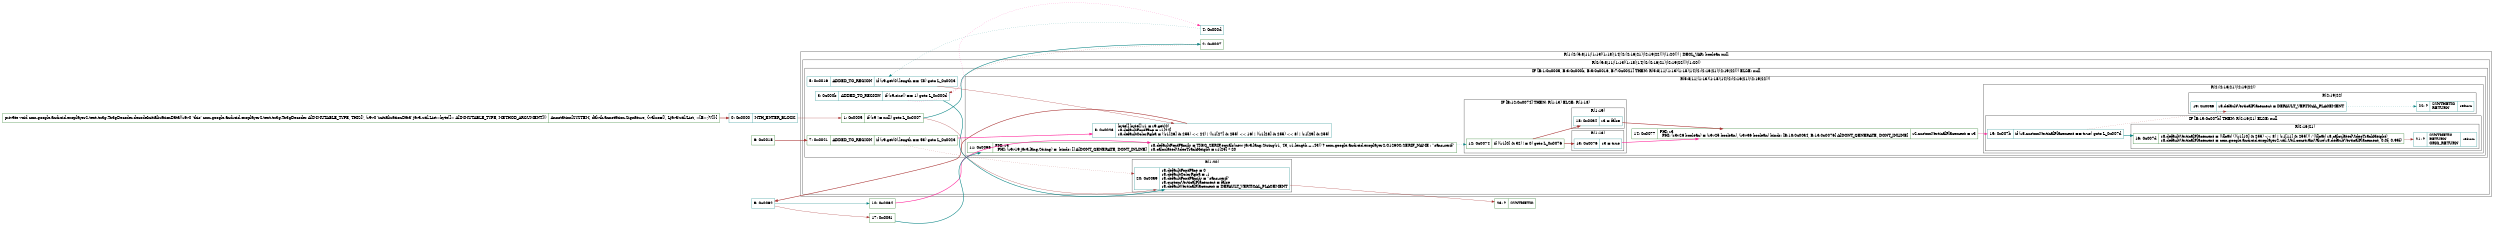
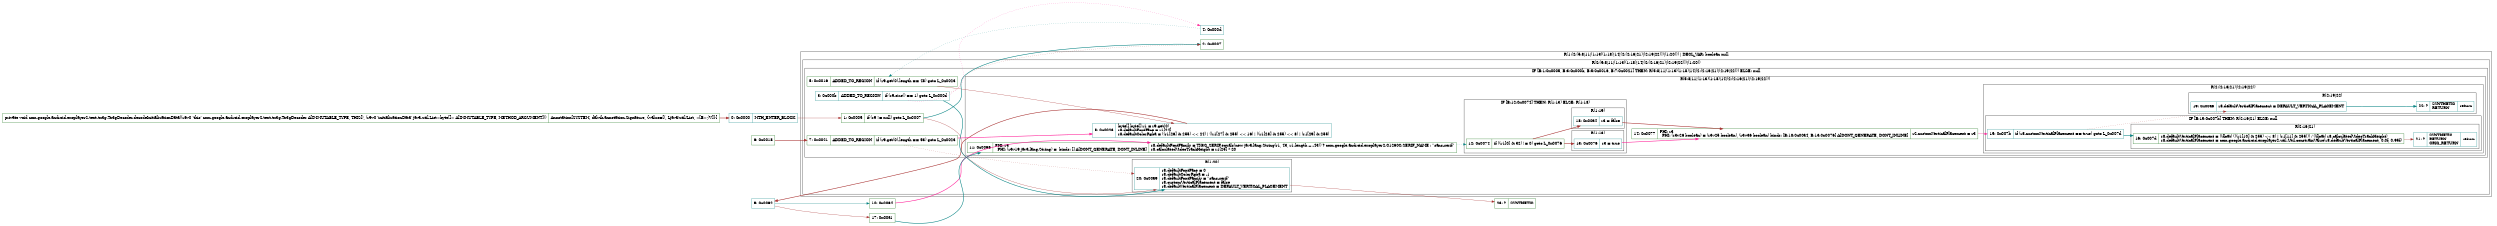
(1089, 50) -> (1048, 54)
(882, 81) -> (882, 81)
(2380, 106) -> (2380, 106)
